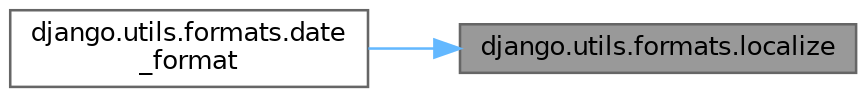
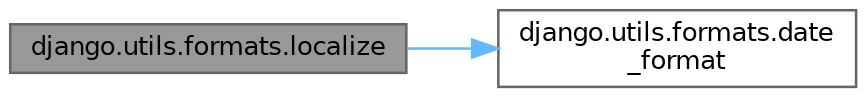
(401, 49) -> (439, 49)
